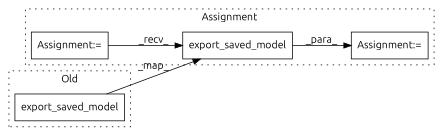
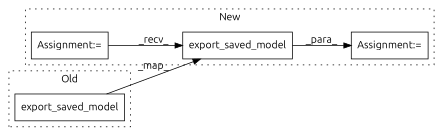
(230, 18) -> (230, 18)
